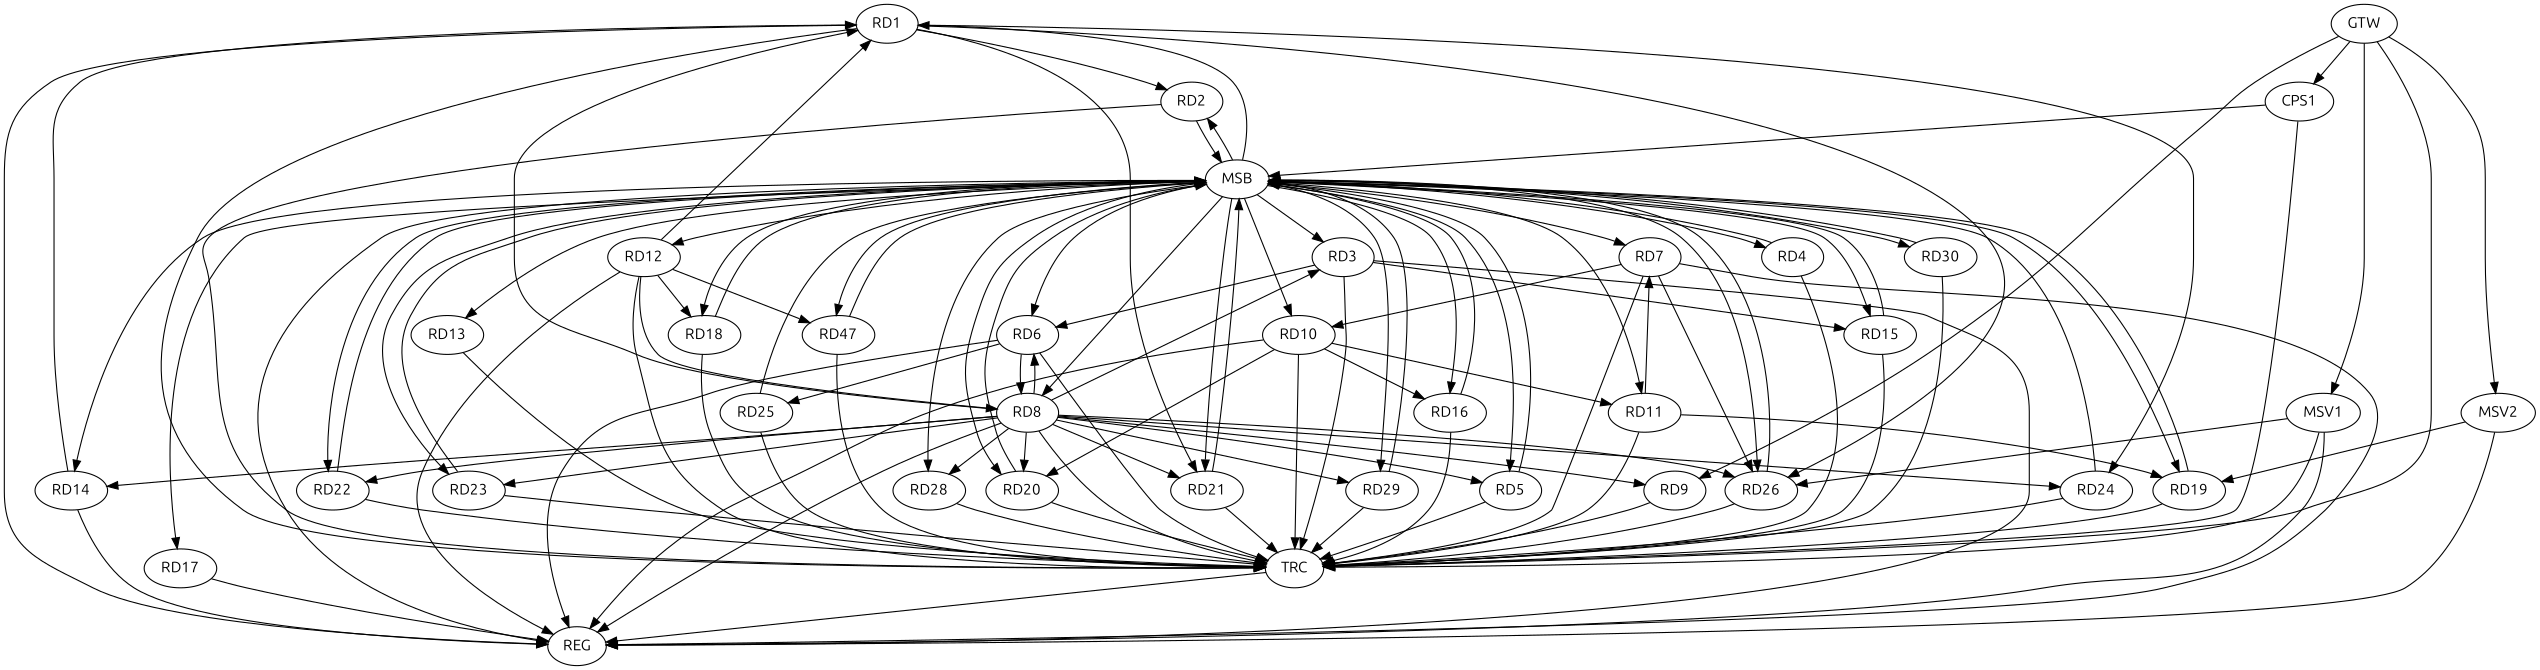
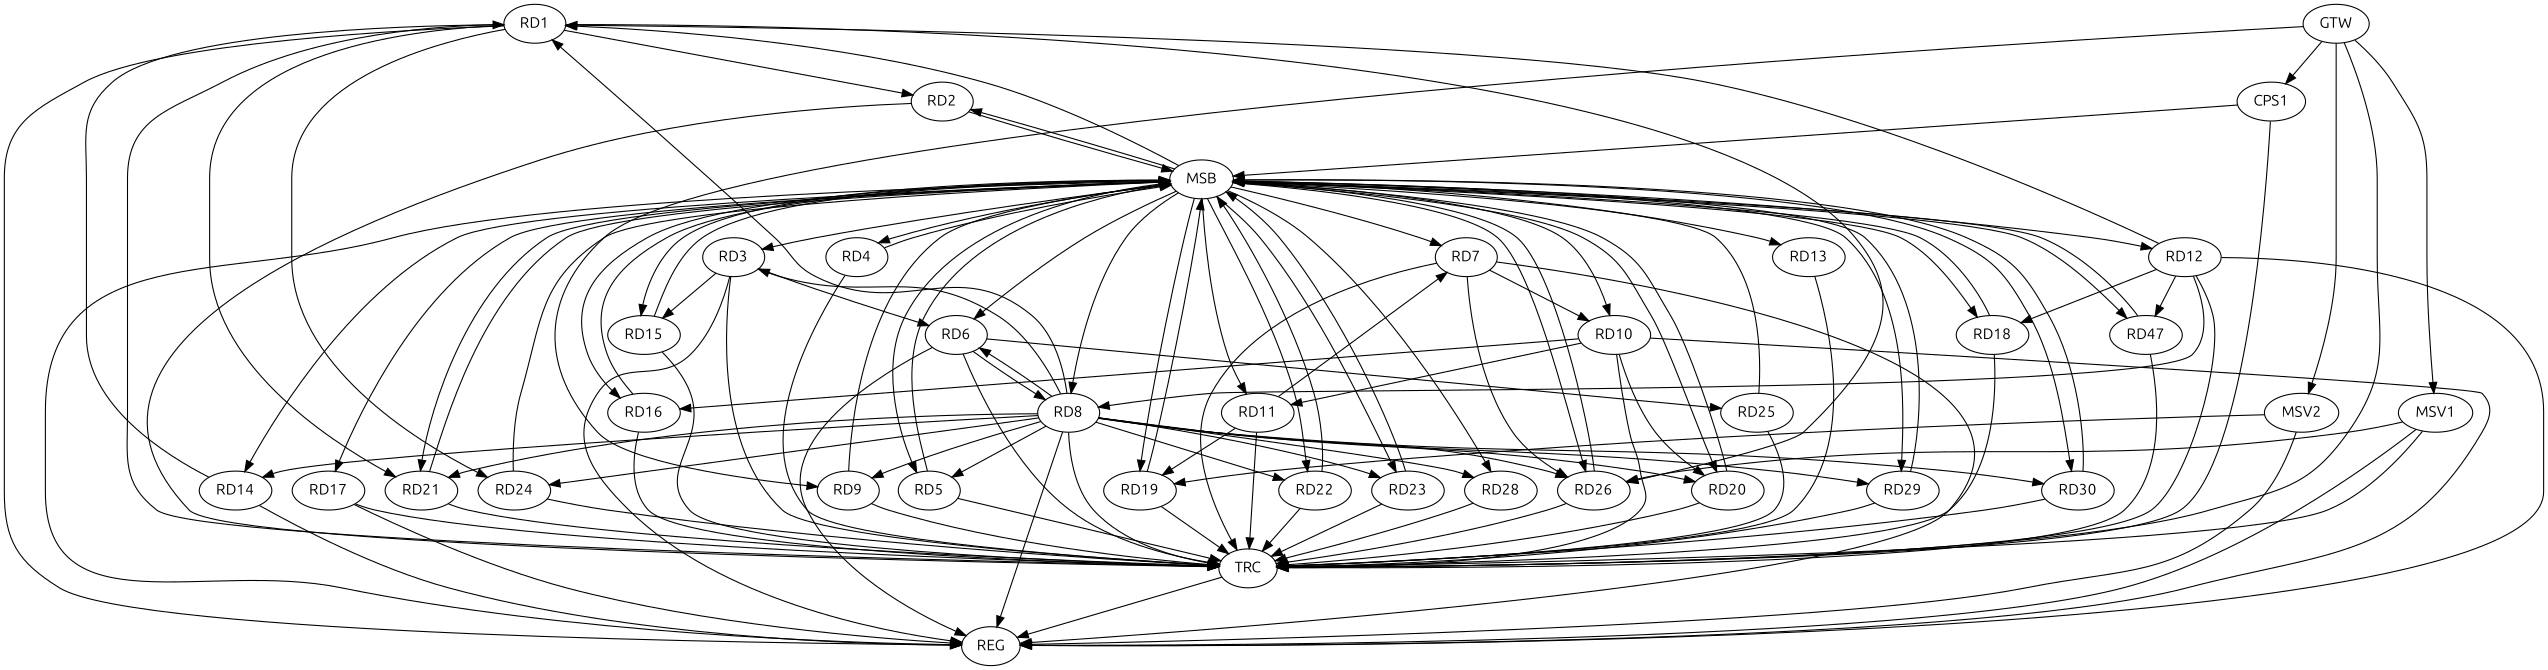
none -> (929, 248)
none -> (1659, 453)
none -> (652, 541)
